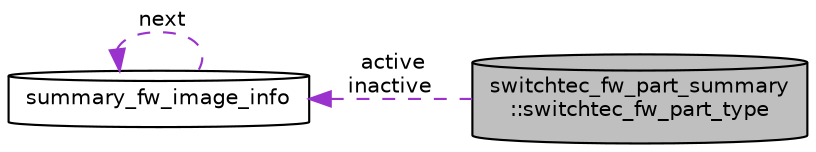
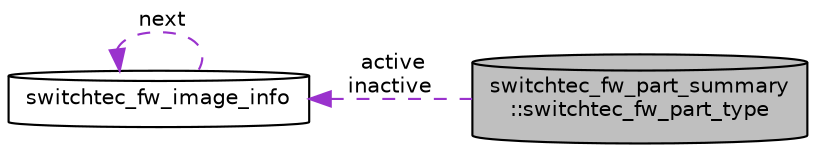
(159, 99) -> (159, 99)
